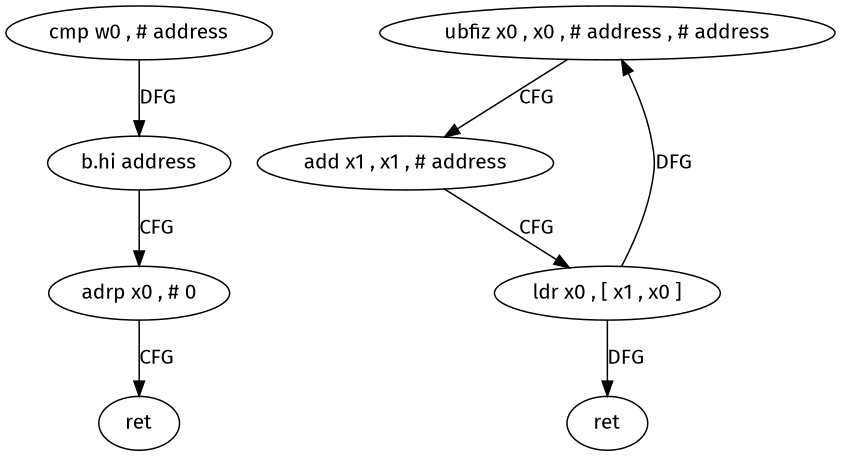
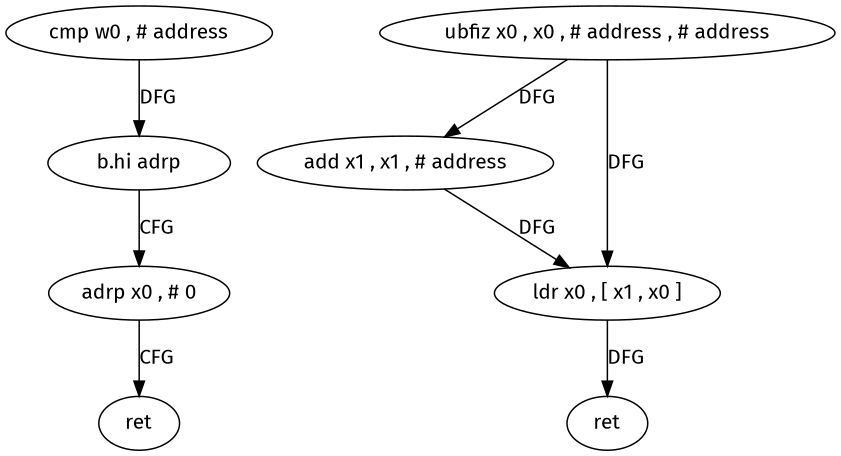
(537, 98) -> (537, 98)
(139, 163) -> (139, 163)
(654, 171) -> (607, 155)
(537, 228) -> (537, 228)
